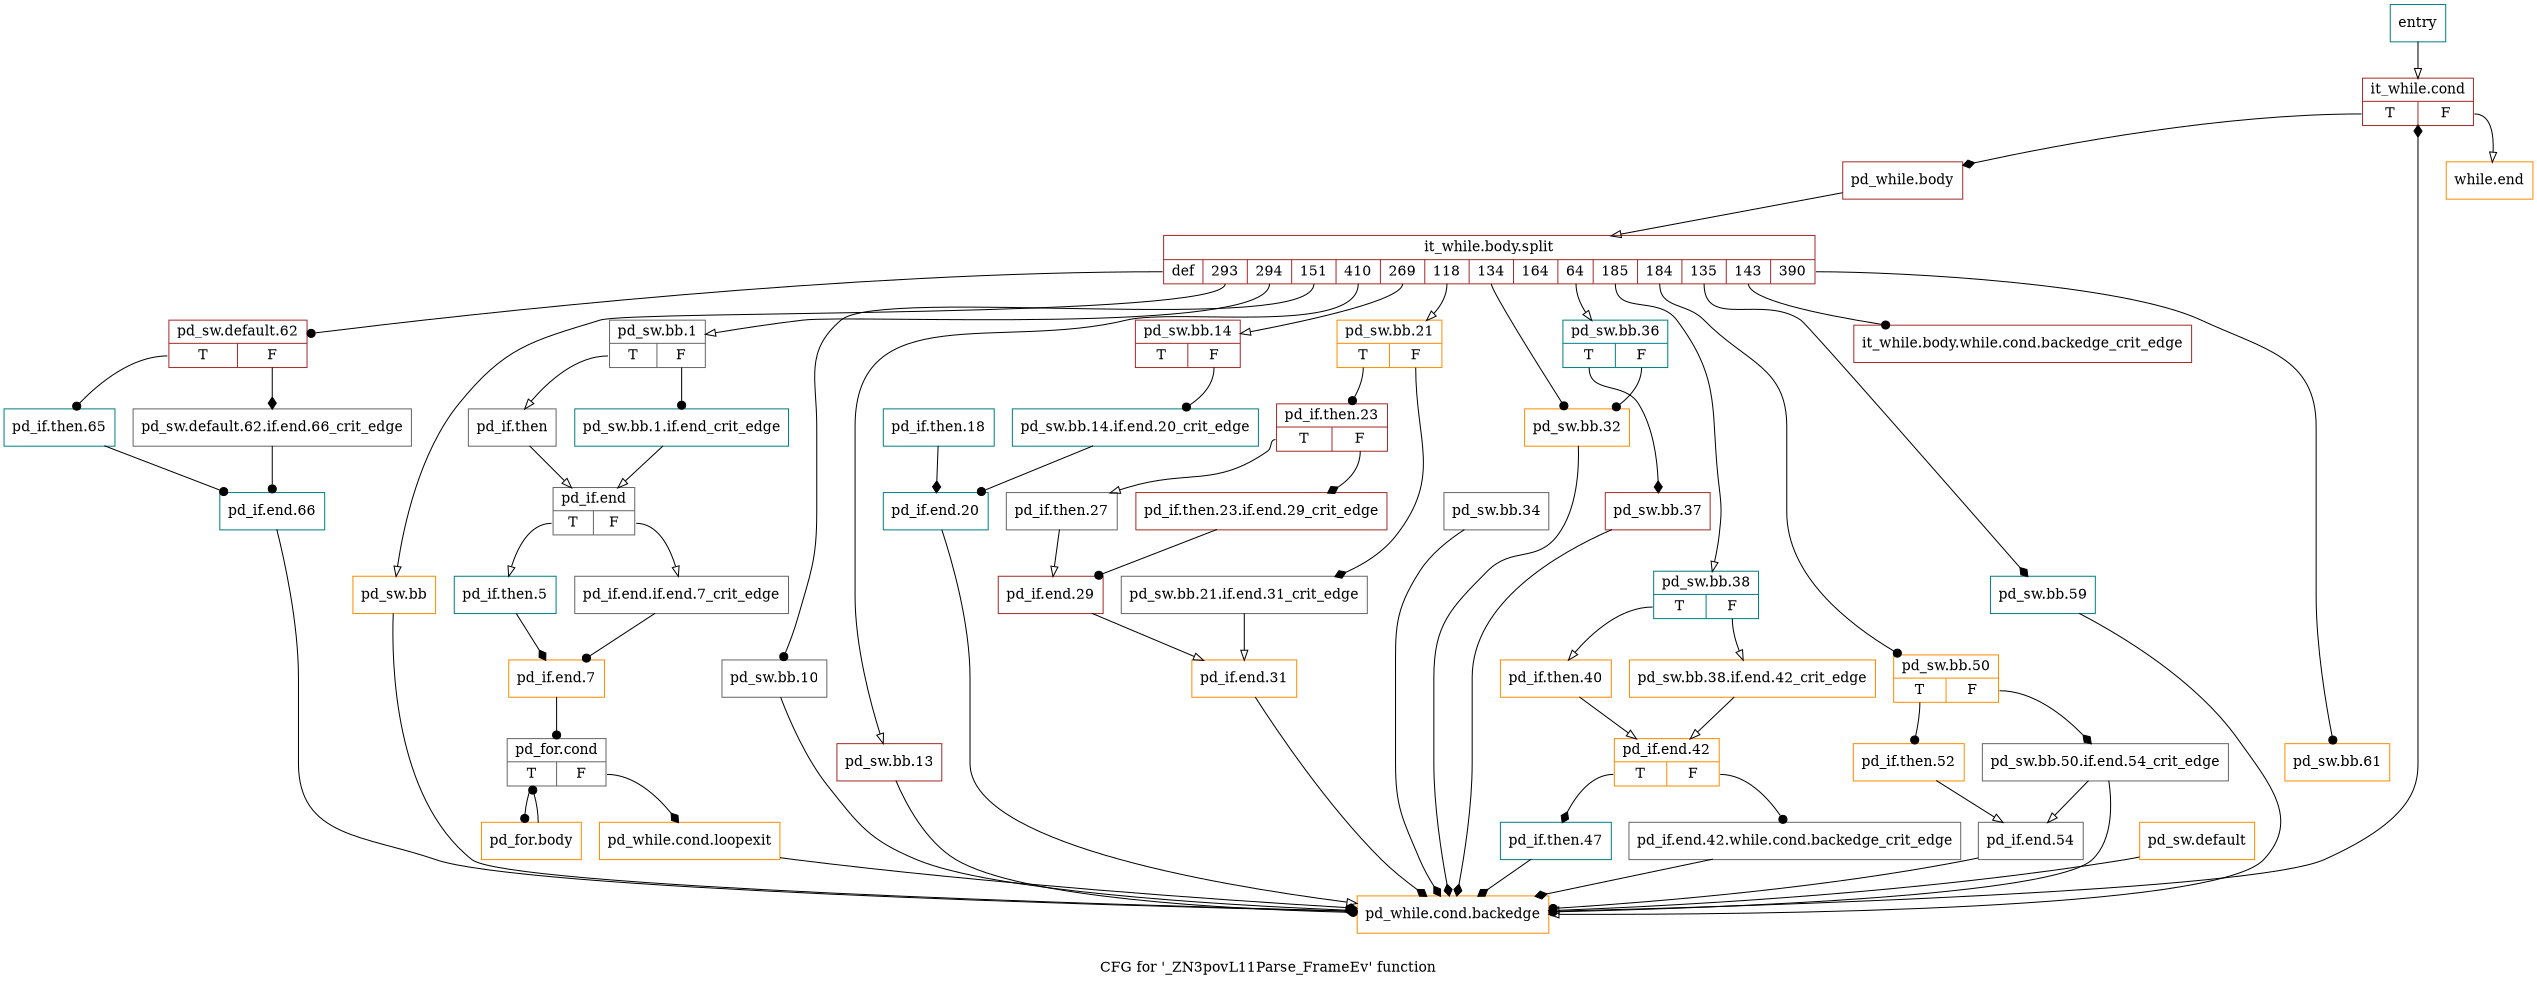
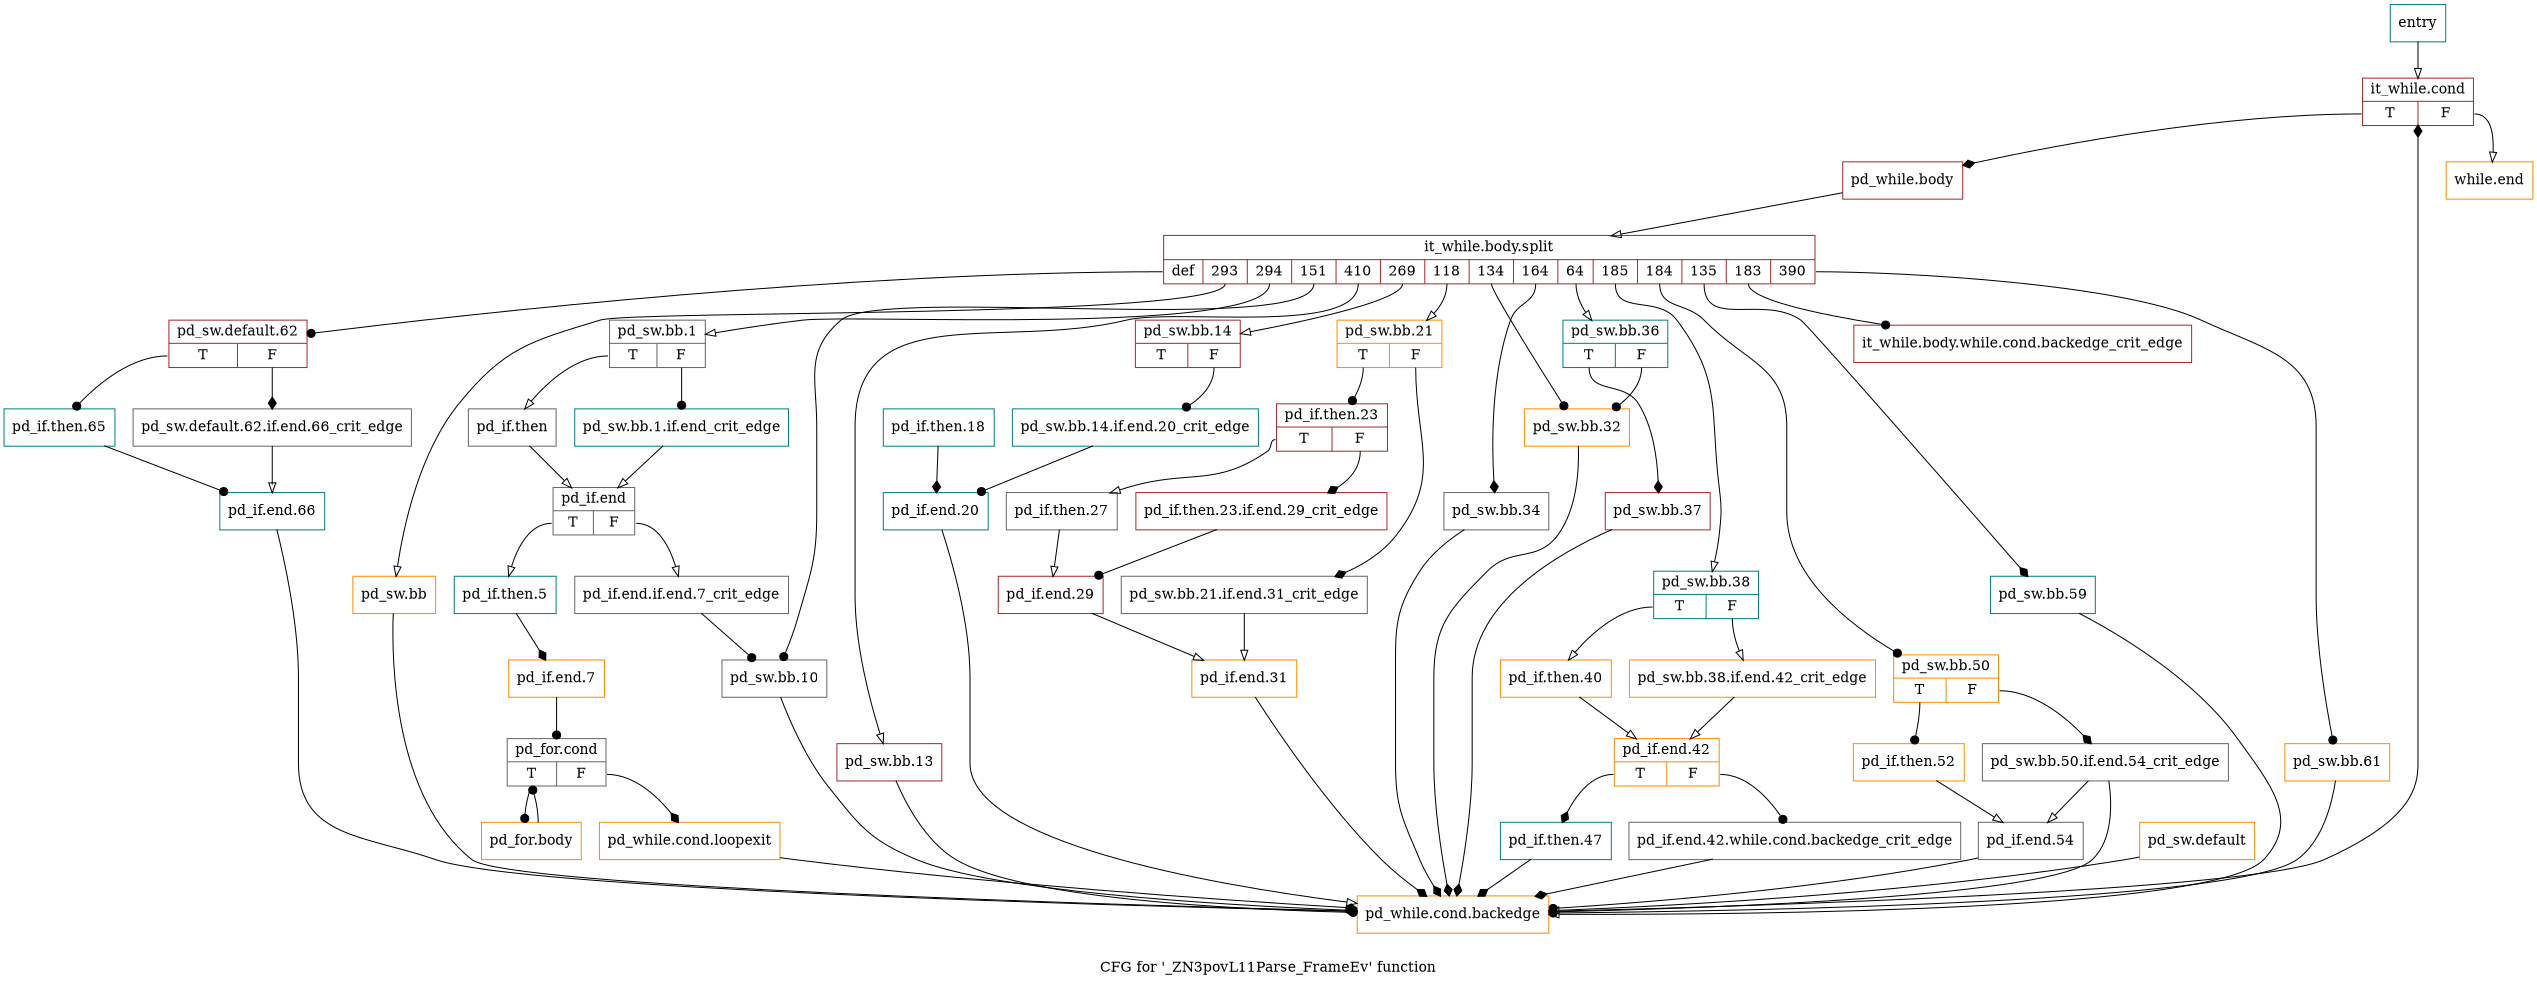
(1748, 271) -> (1748, 271)
none -> (1497, 377)
(272, 465) -> (272, 465)
(623, 634) -> (725, 634)
none -> (1974, 902)
